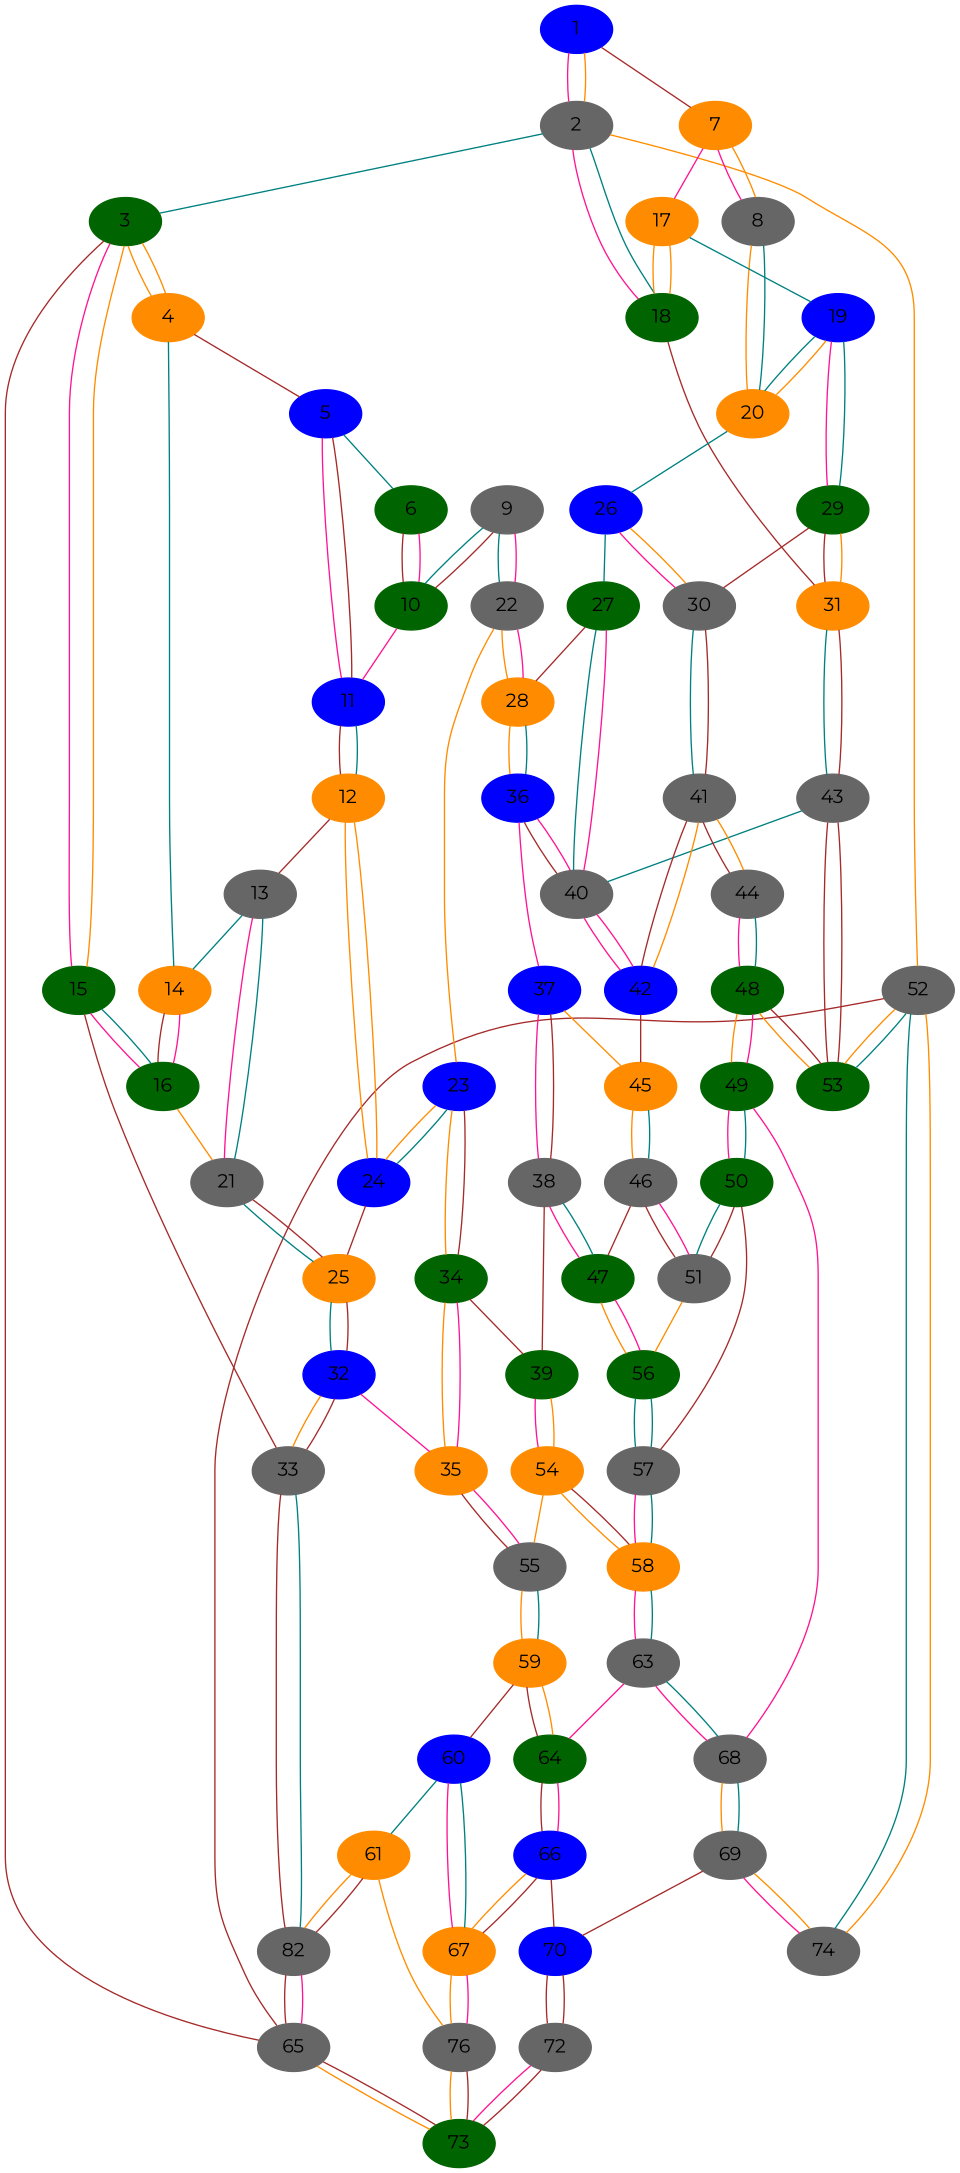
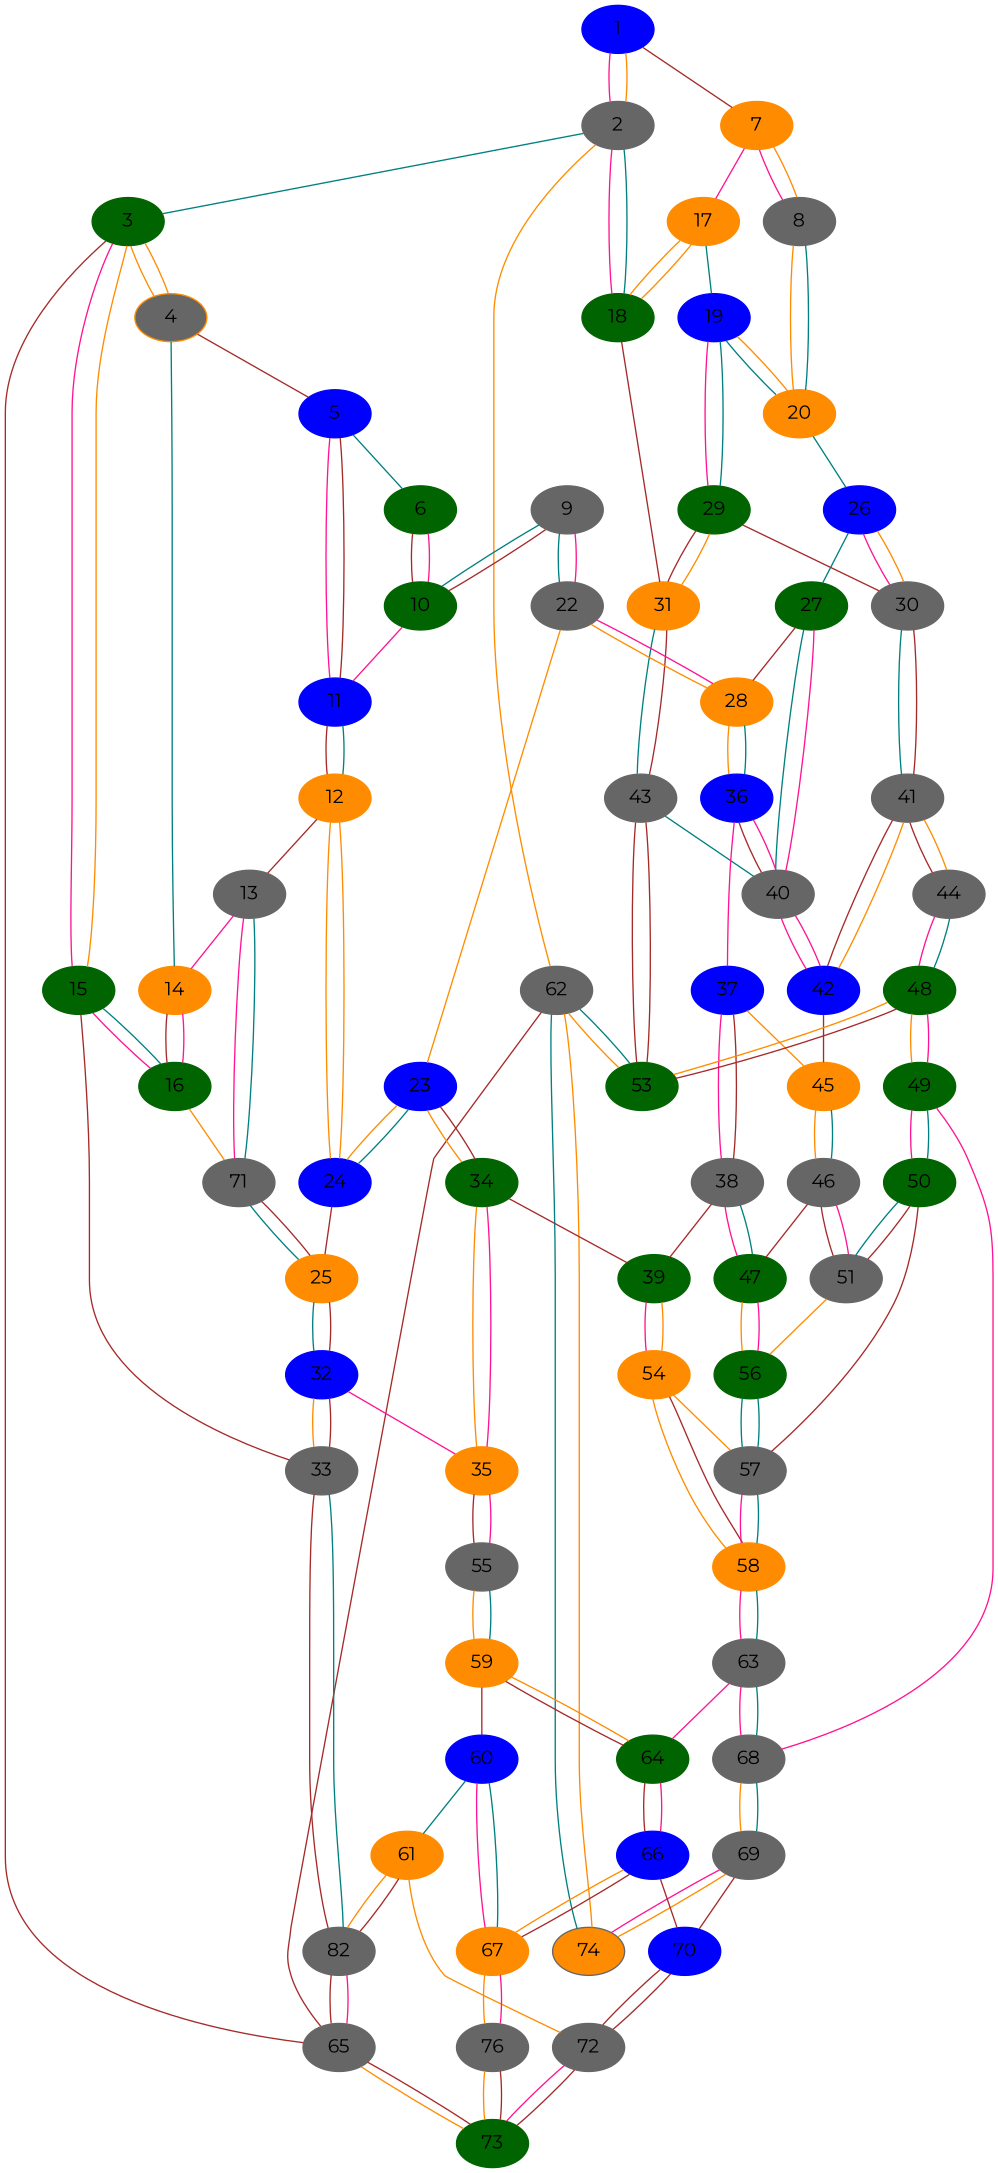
(168, 318) -> (171, 318)
(218, 942) -> (212, 942)
(918, 990) -> (557, 990)
(227, 1183) -> (239, 1183)
(539, 1519) -> (702, 1423)
(824, 1951) -> (589, 1951)
(403, 1956) -> (456, 1981)
